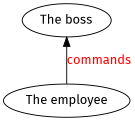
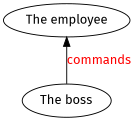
(67, 65) -> (67, 65)
